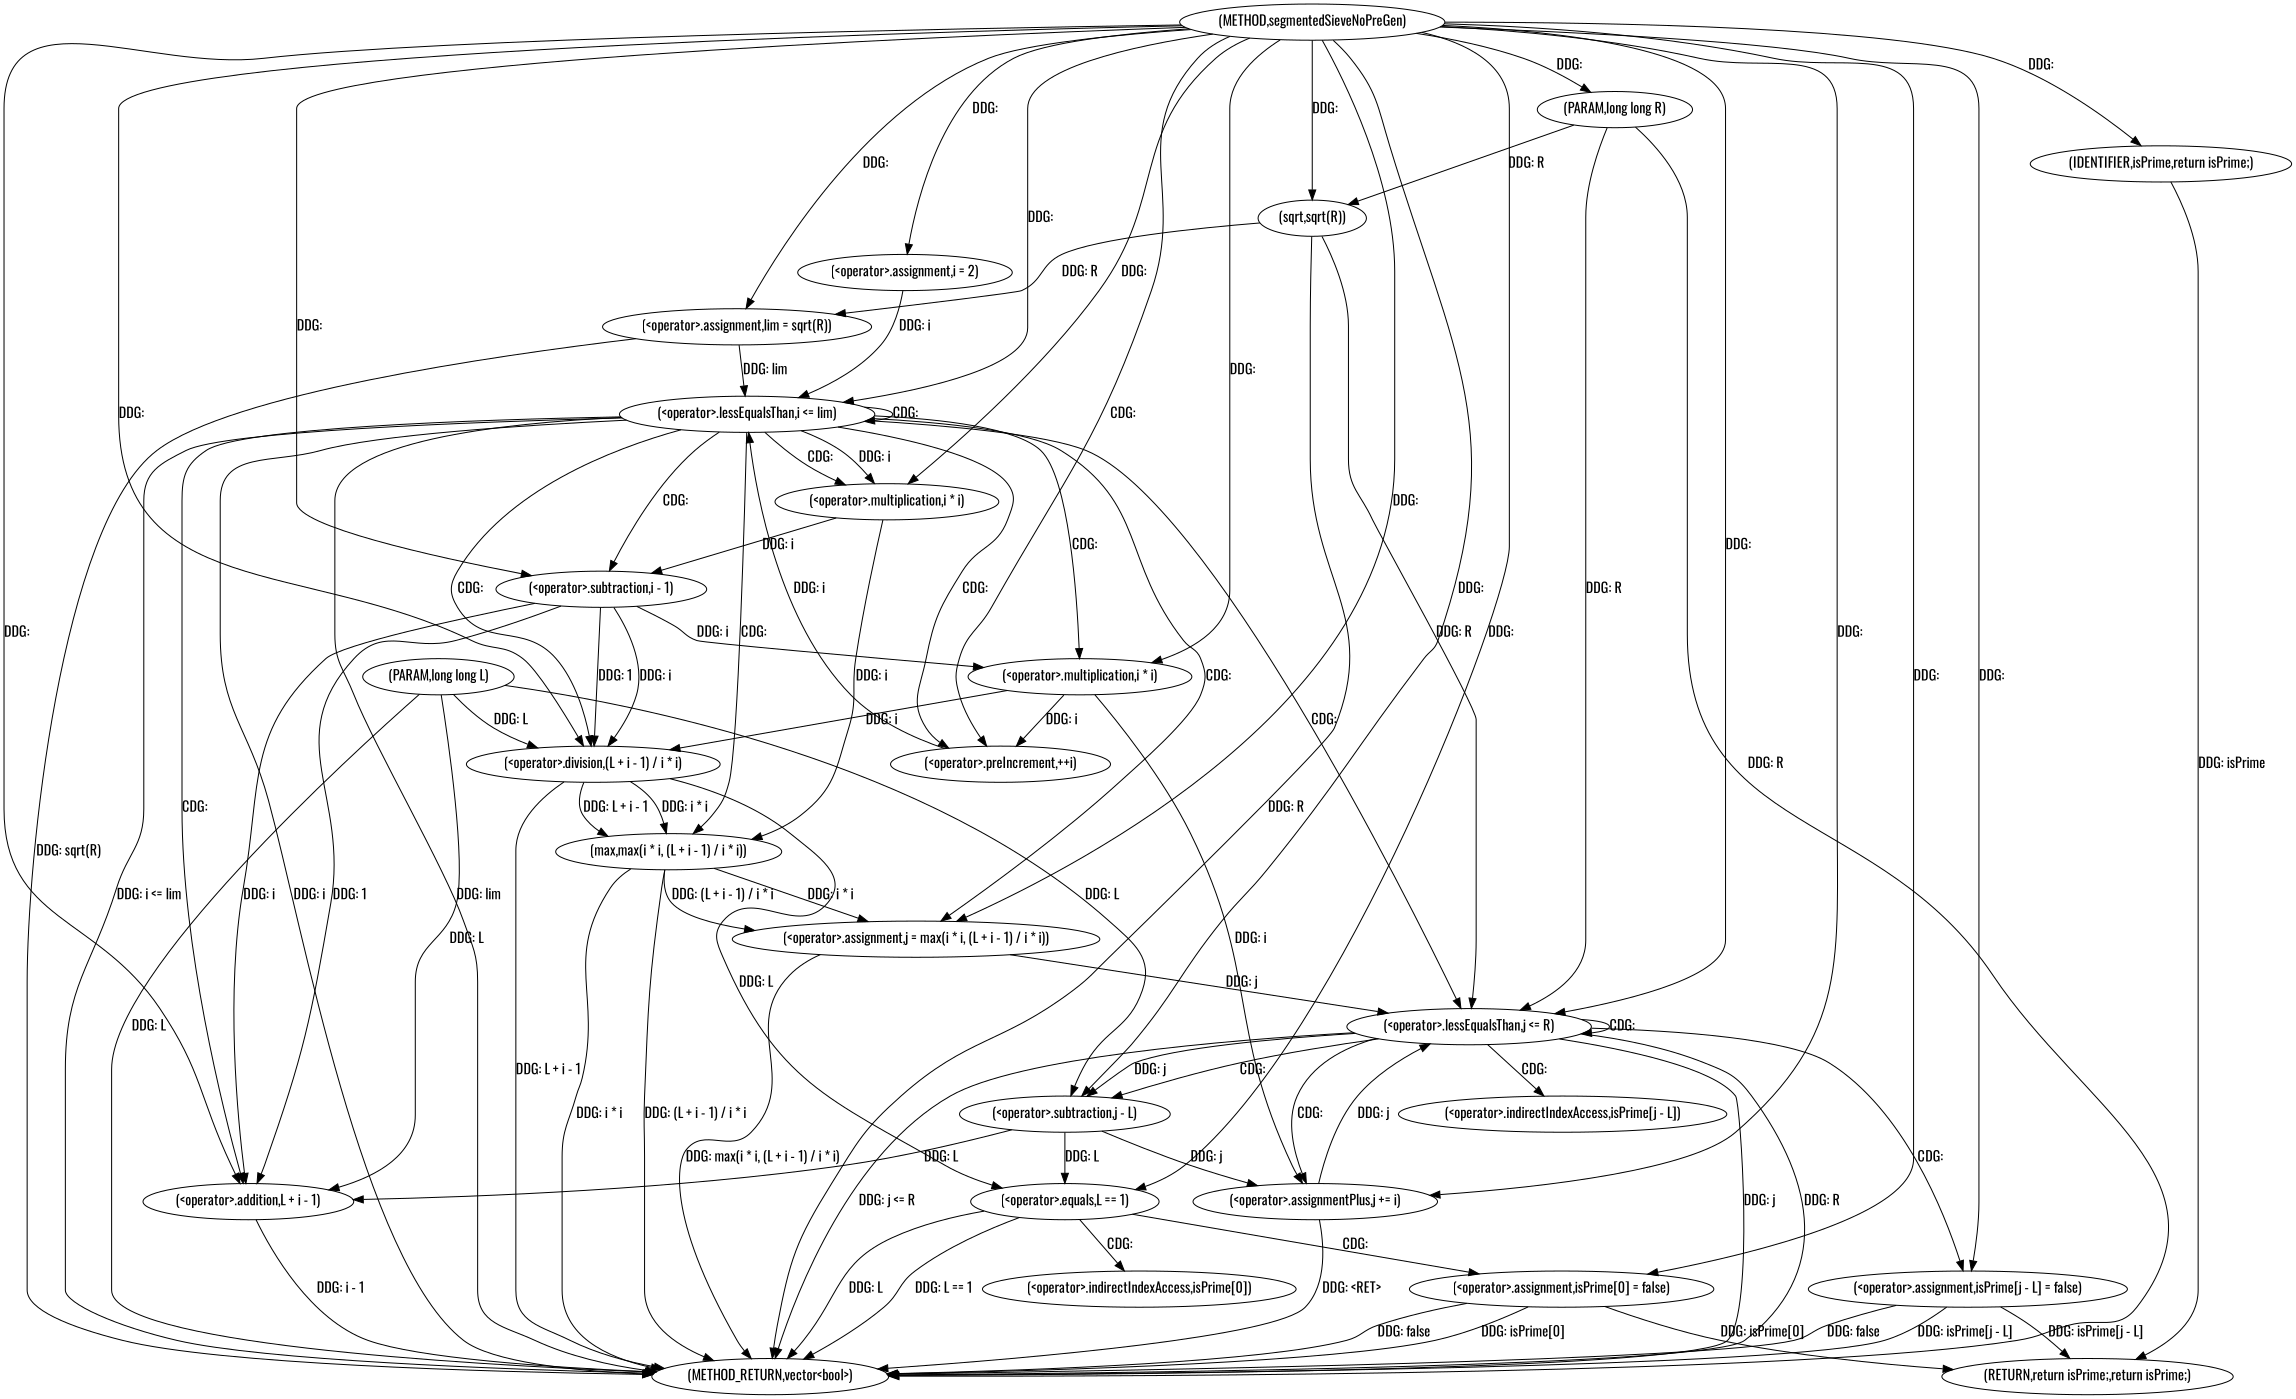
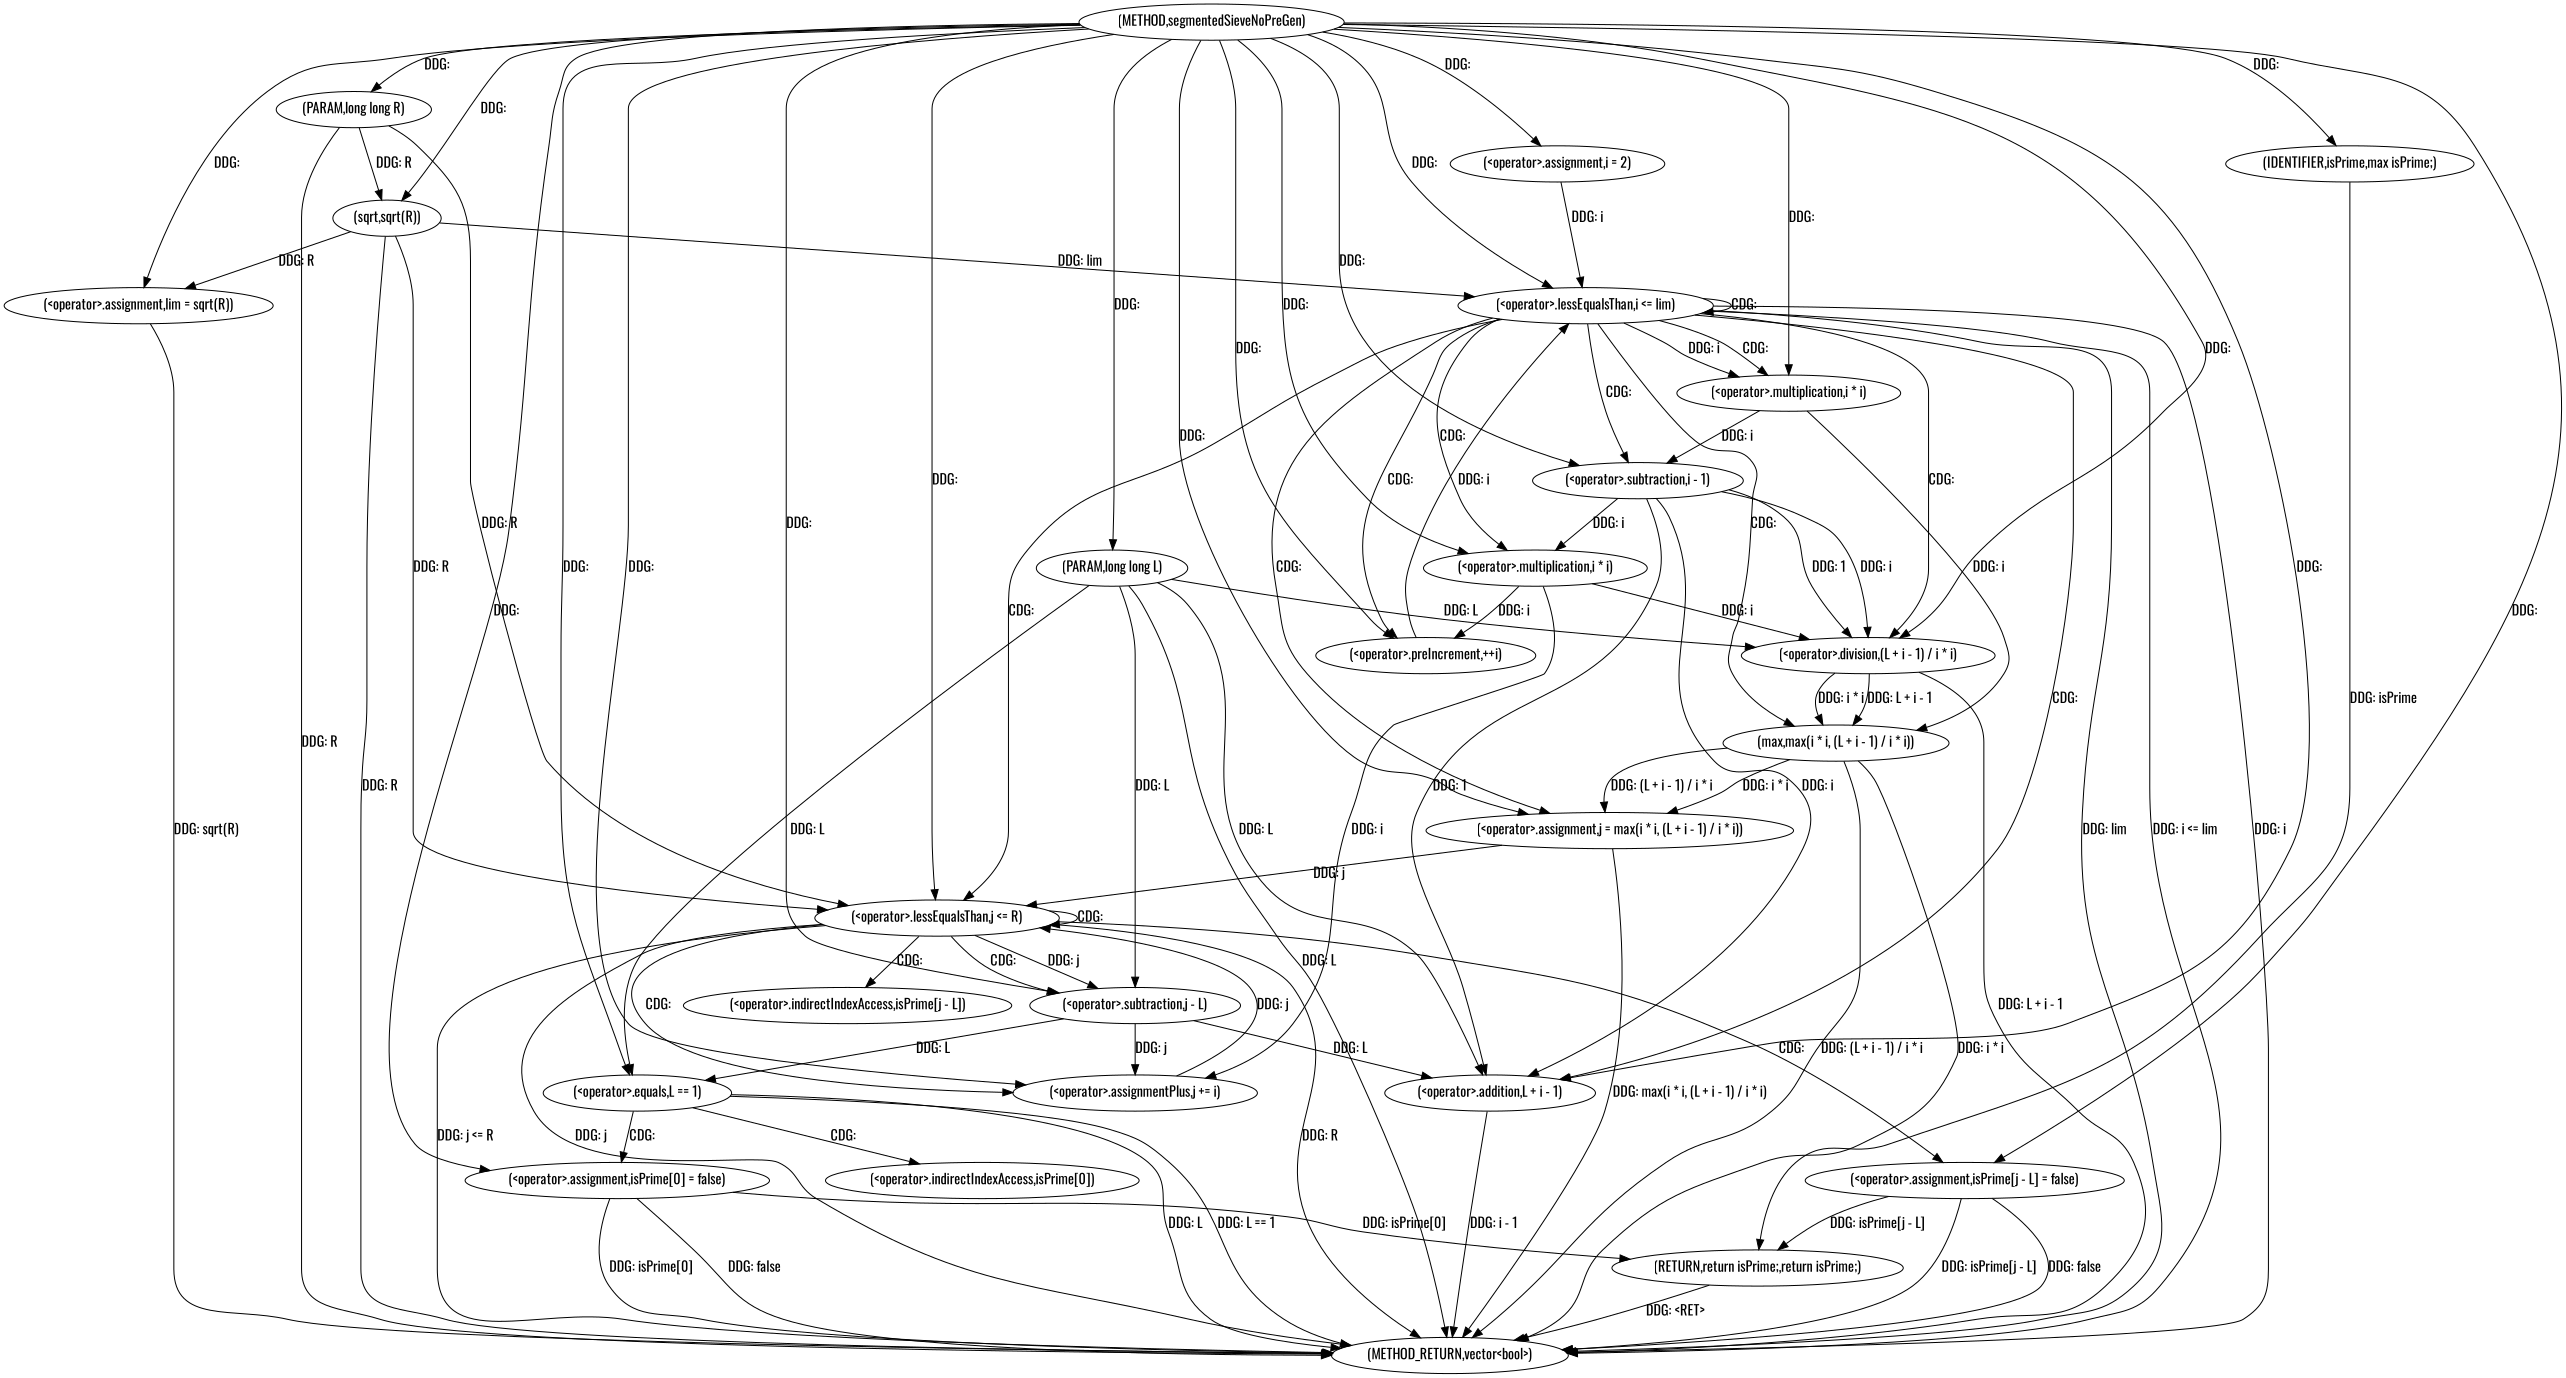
(2161, 164) -> (2350, 164)
none -> (1114, 264)
(742, 366) -> (952, 259)
(1125, 414) -> (1250, 349)
(721, 952) -> (812, 796)
(1145, 1344) -> (1617, 1314)
